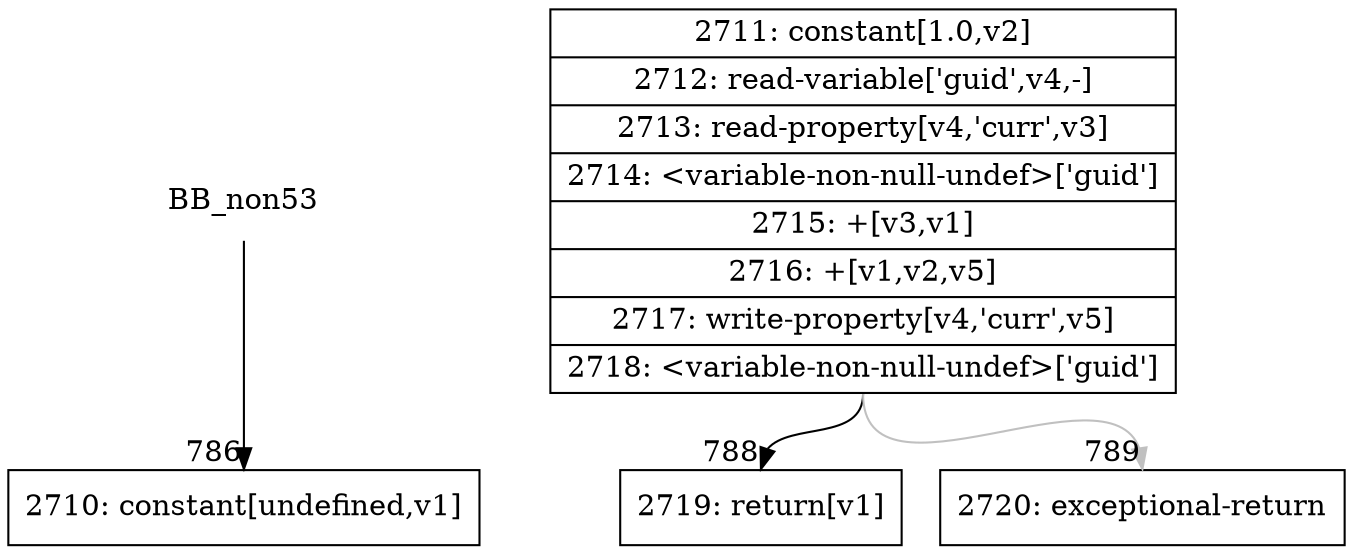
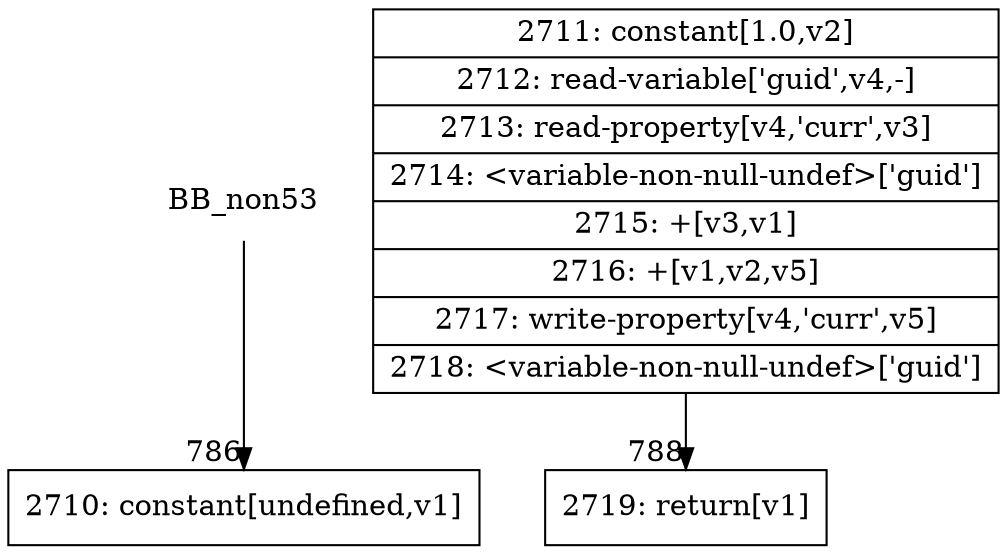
(1142, 508) -> none
